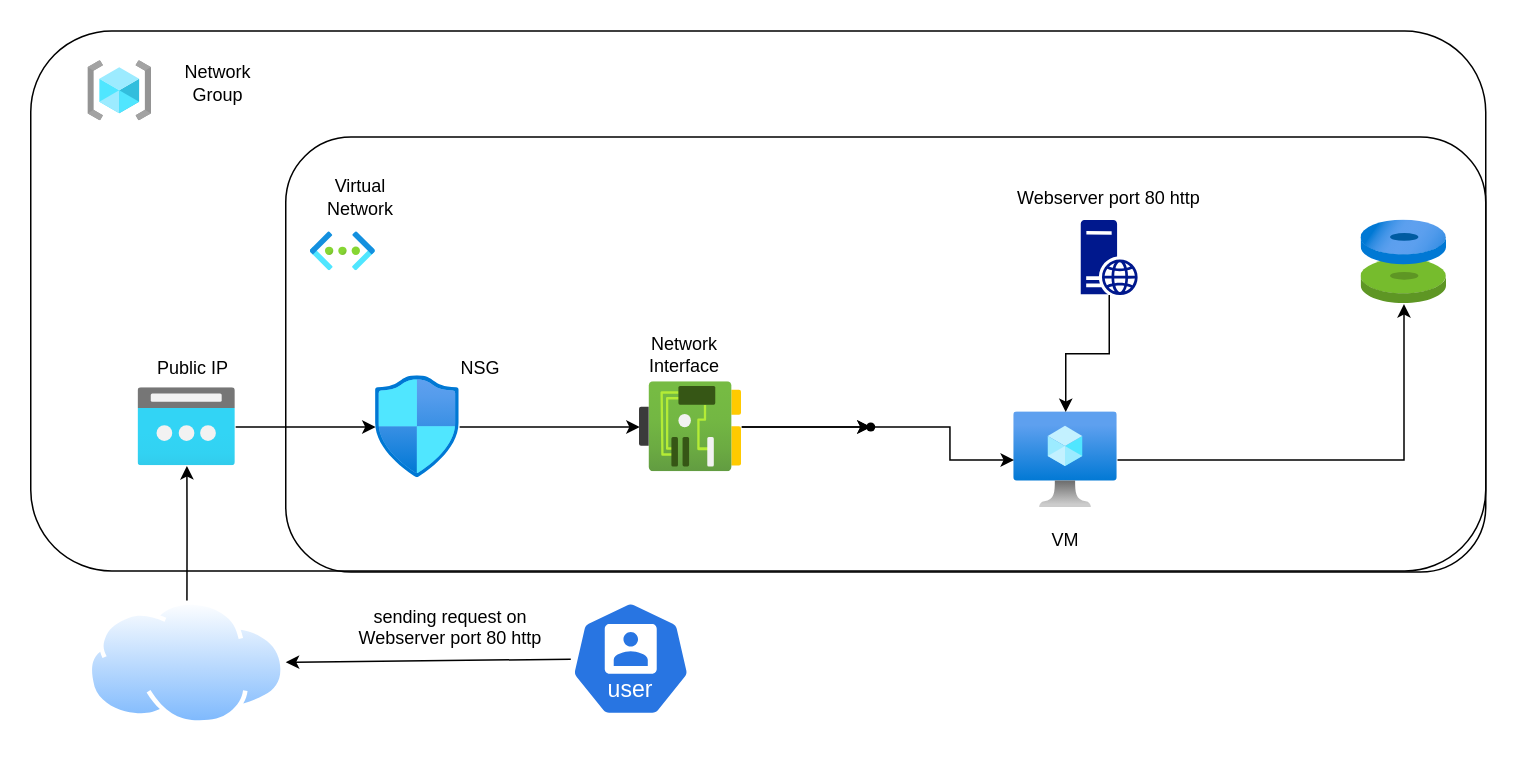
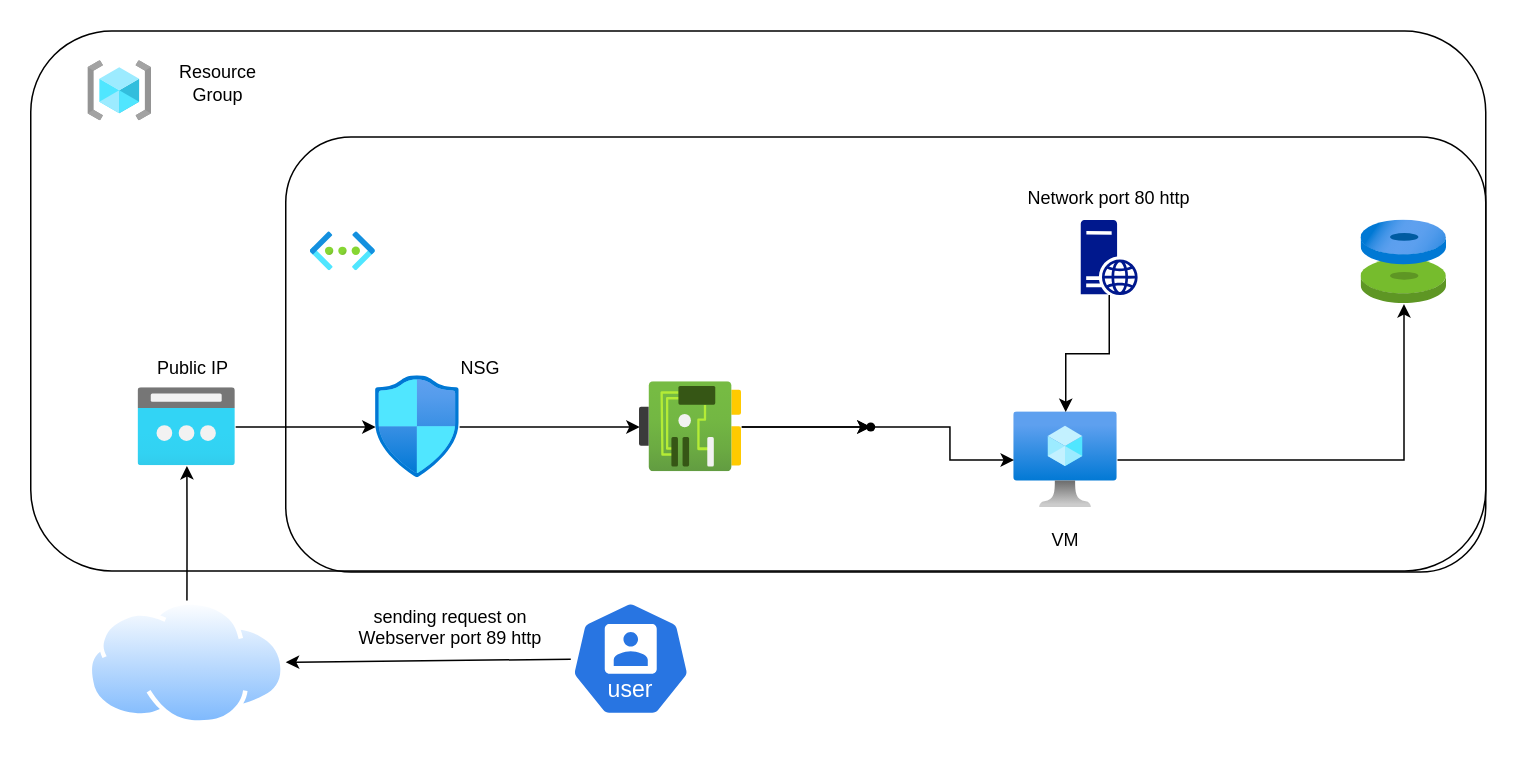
(218, 83) -> (218, 83)
(361, 197) -> none
(1109, 209) -> (1109, 209)
(685, 354) -> none
(451, 638) -> (451, 638)
